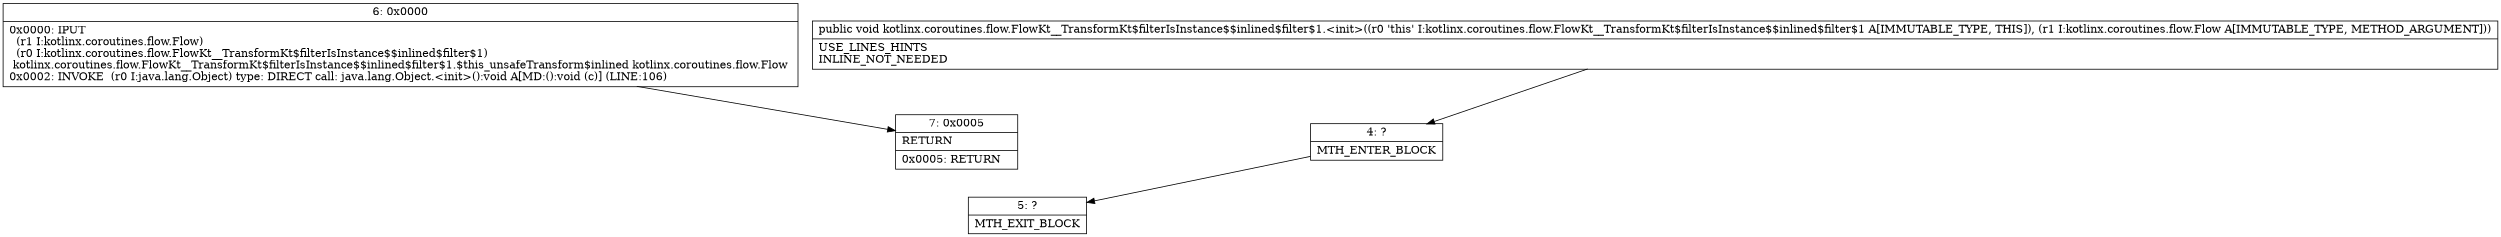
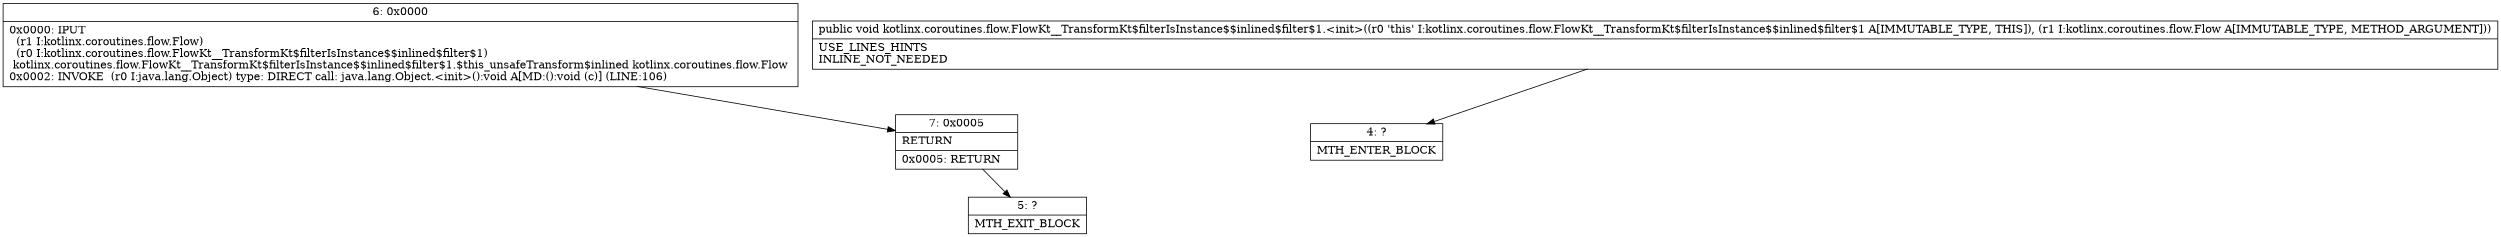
(1202, 179) -> (994, 180)
